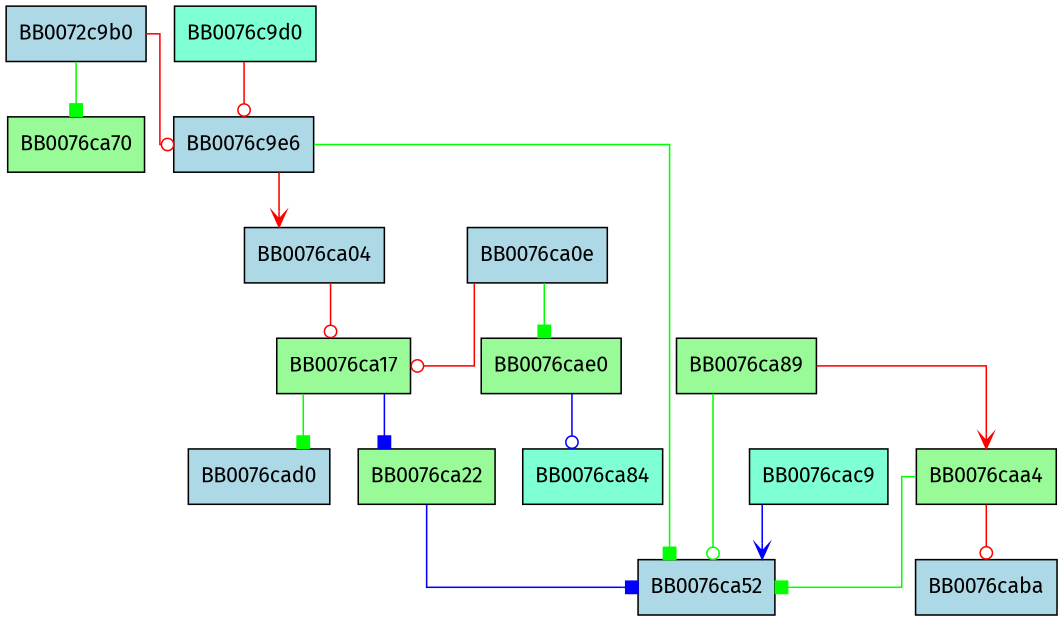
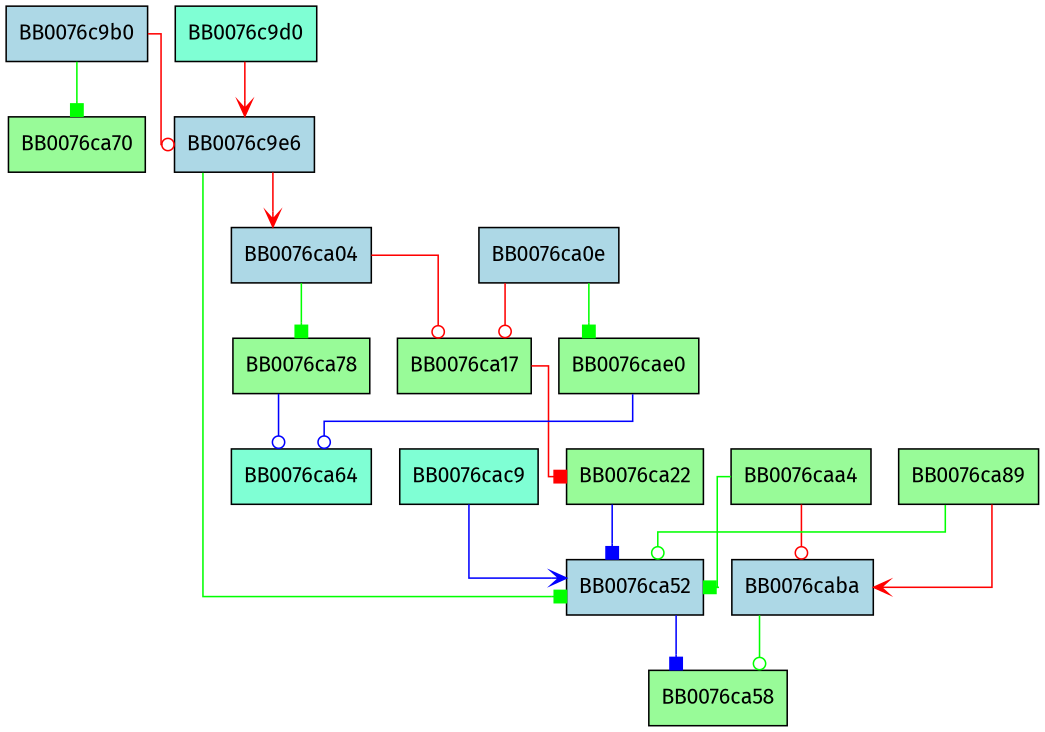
(76, 34) -> (77, 34)
(244, 83) -> (245, 81)
none -> (301, 366)
(935, 366) -> (982, 587)
(384, 413) -> (549, 411)
(259, 477) -> none
(593, 477) -> (301, 477)
none -> (718, 698)
